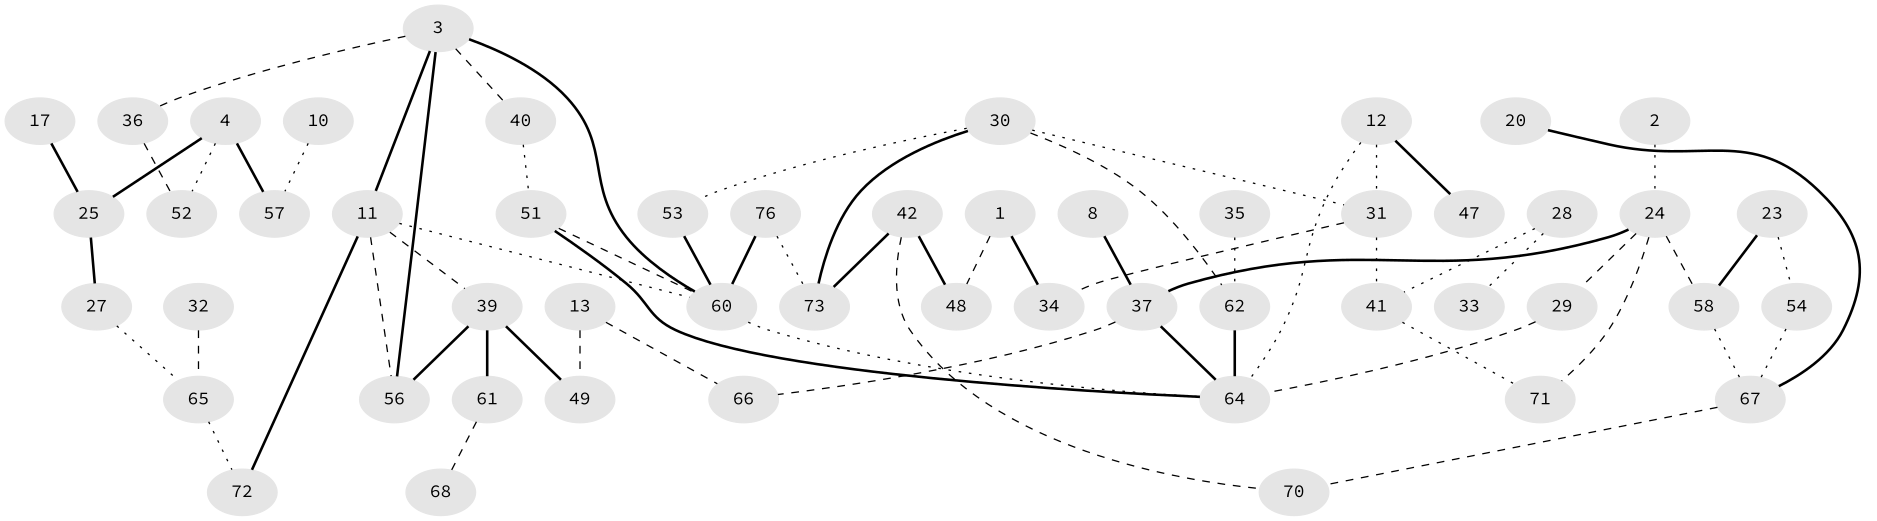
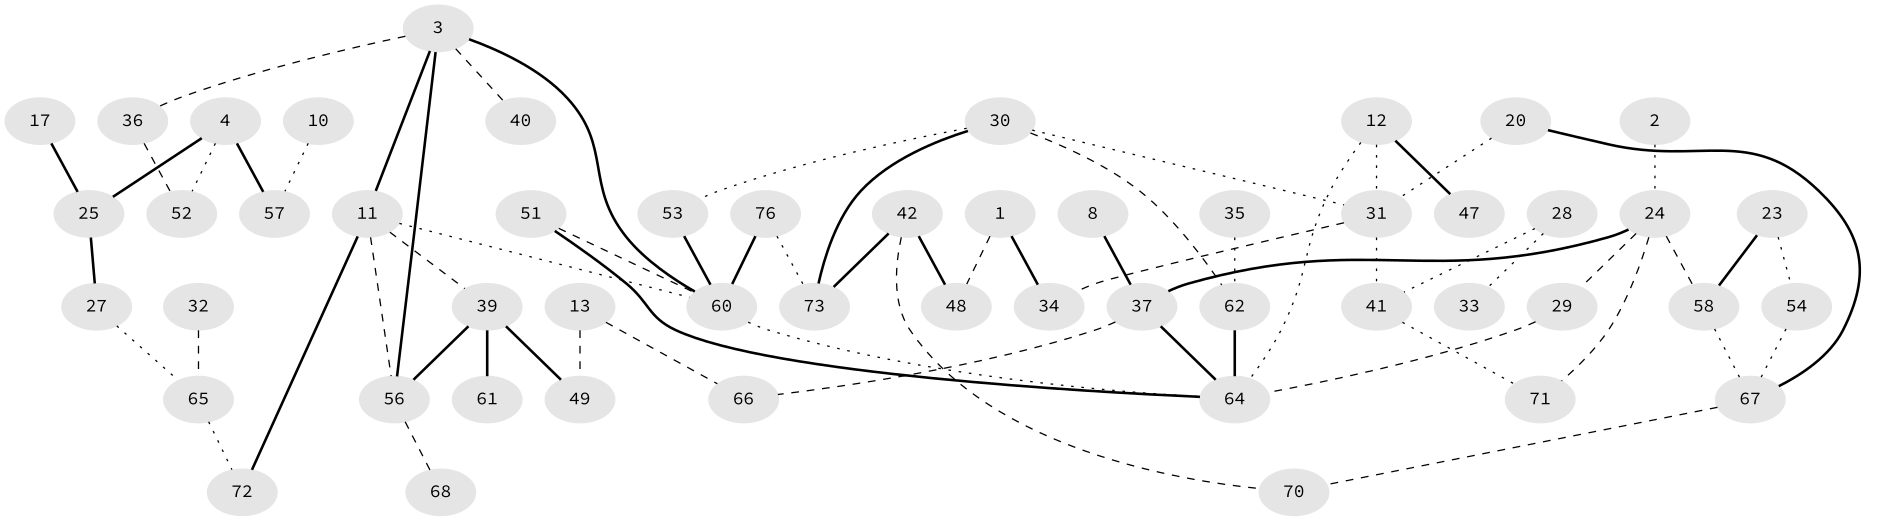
(526, 168) -> none
none -> (1446, 168)
(464, 446) -> (418, 446)
